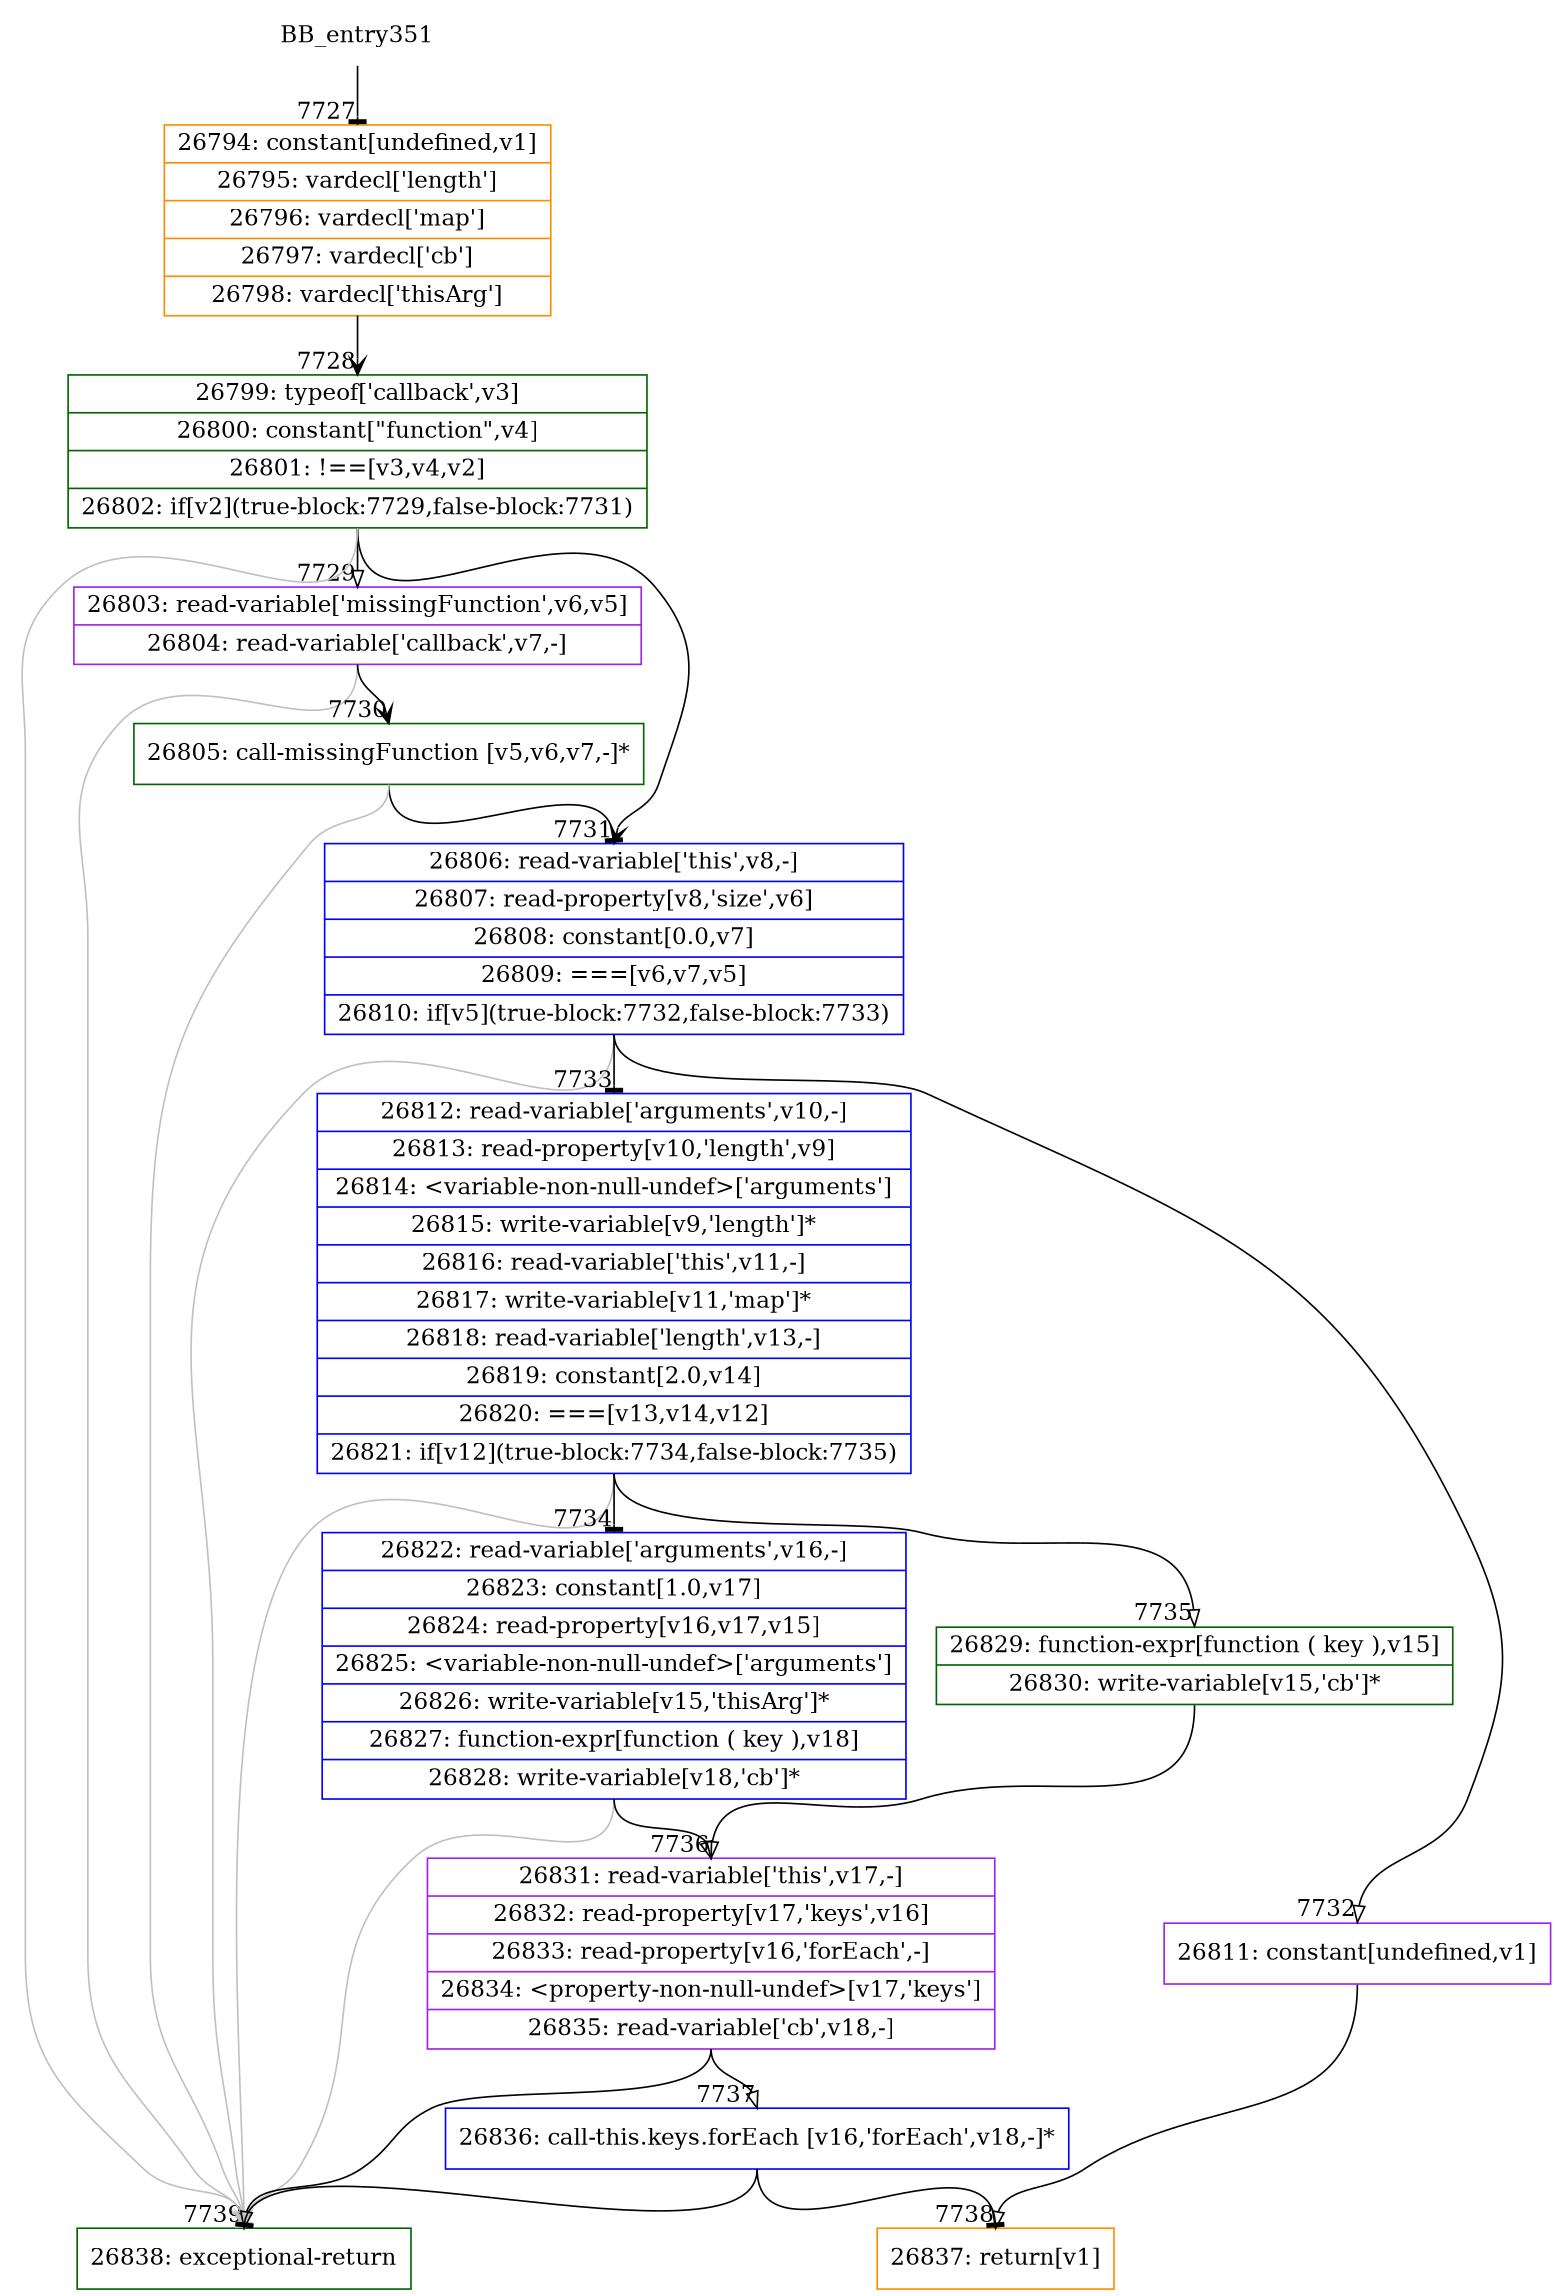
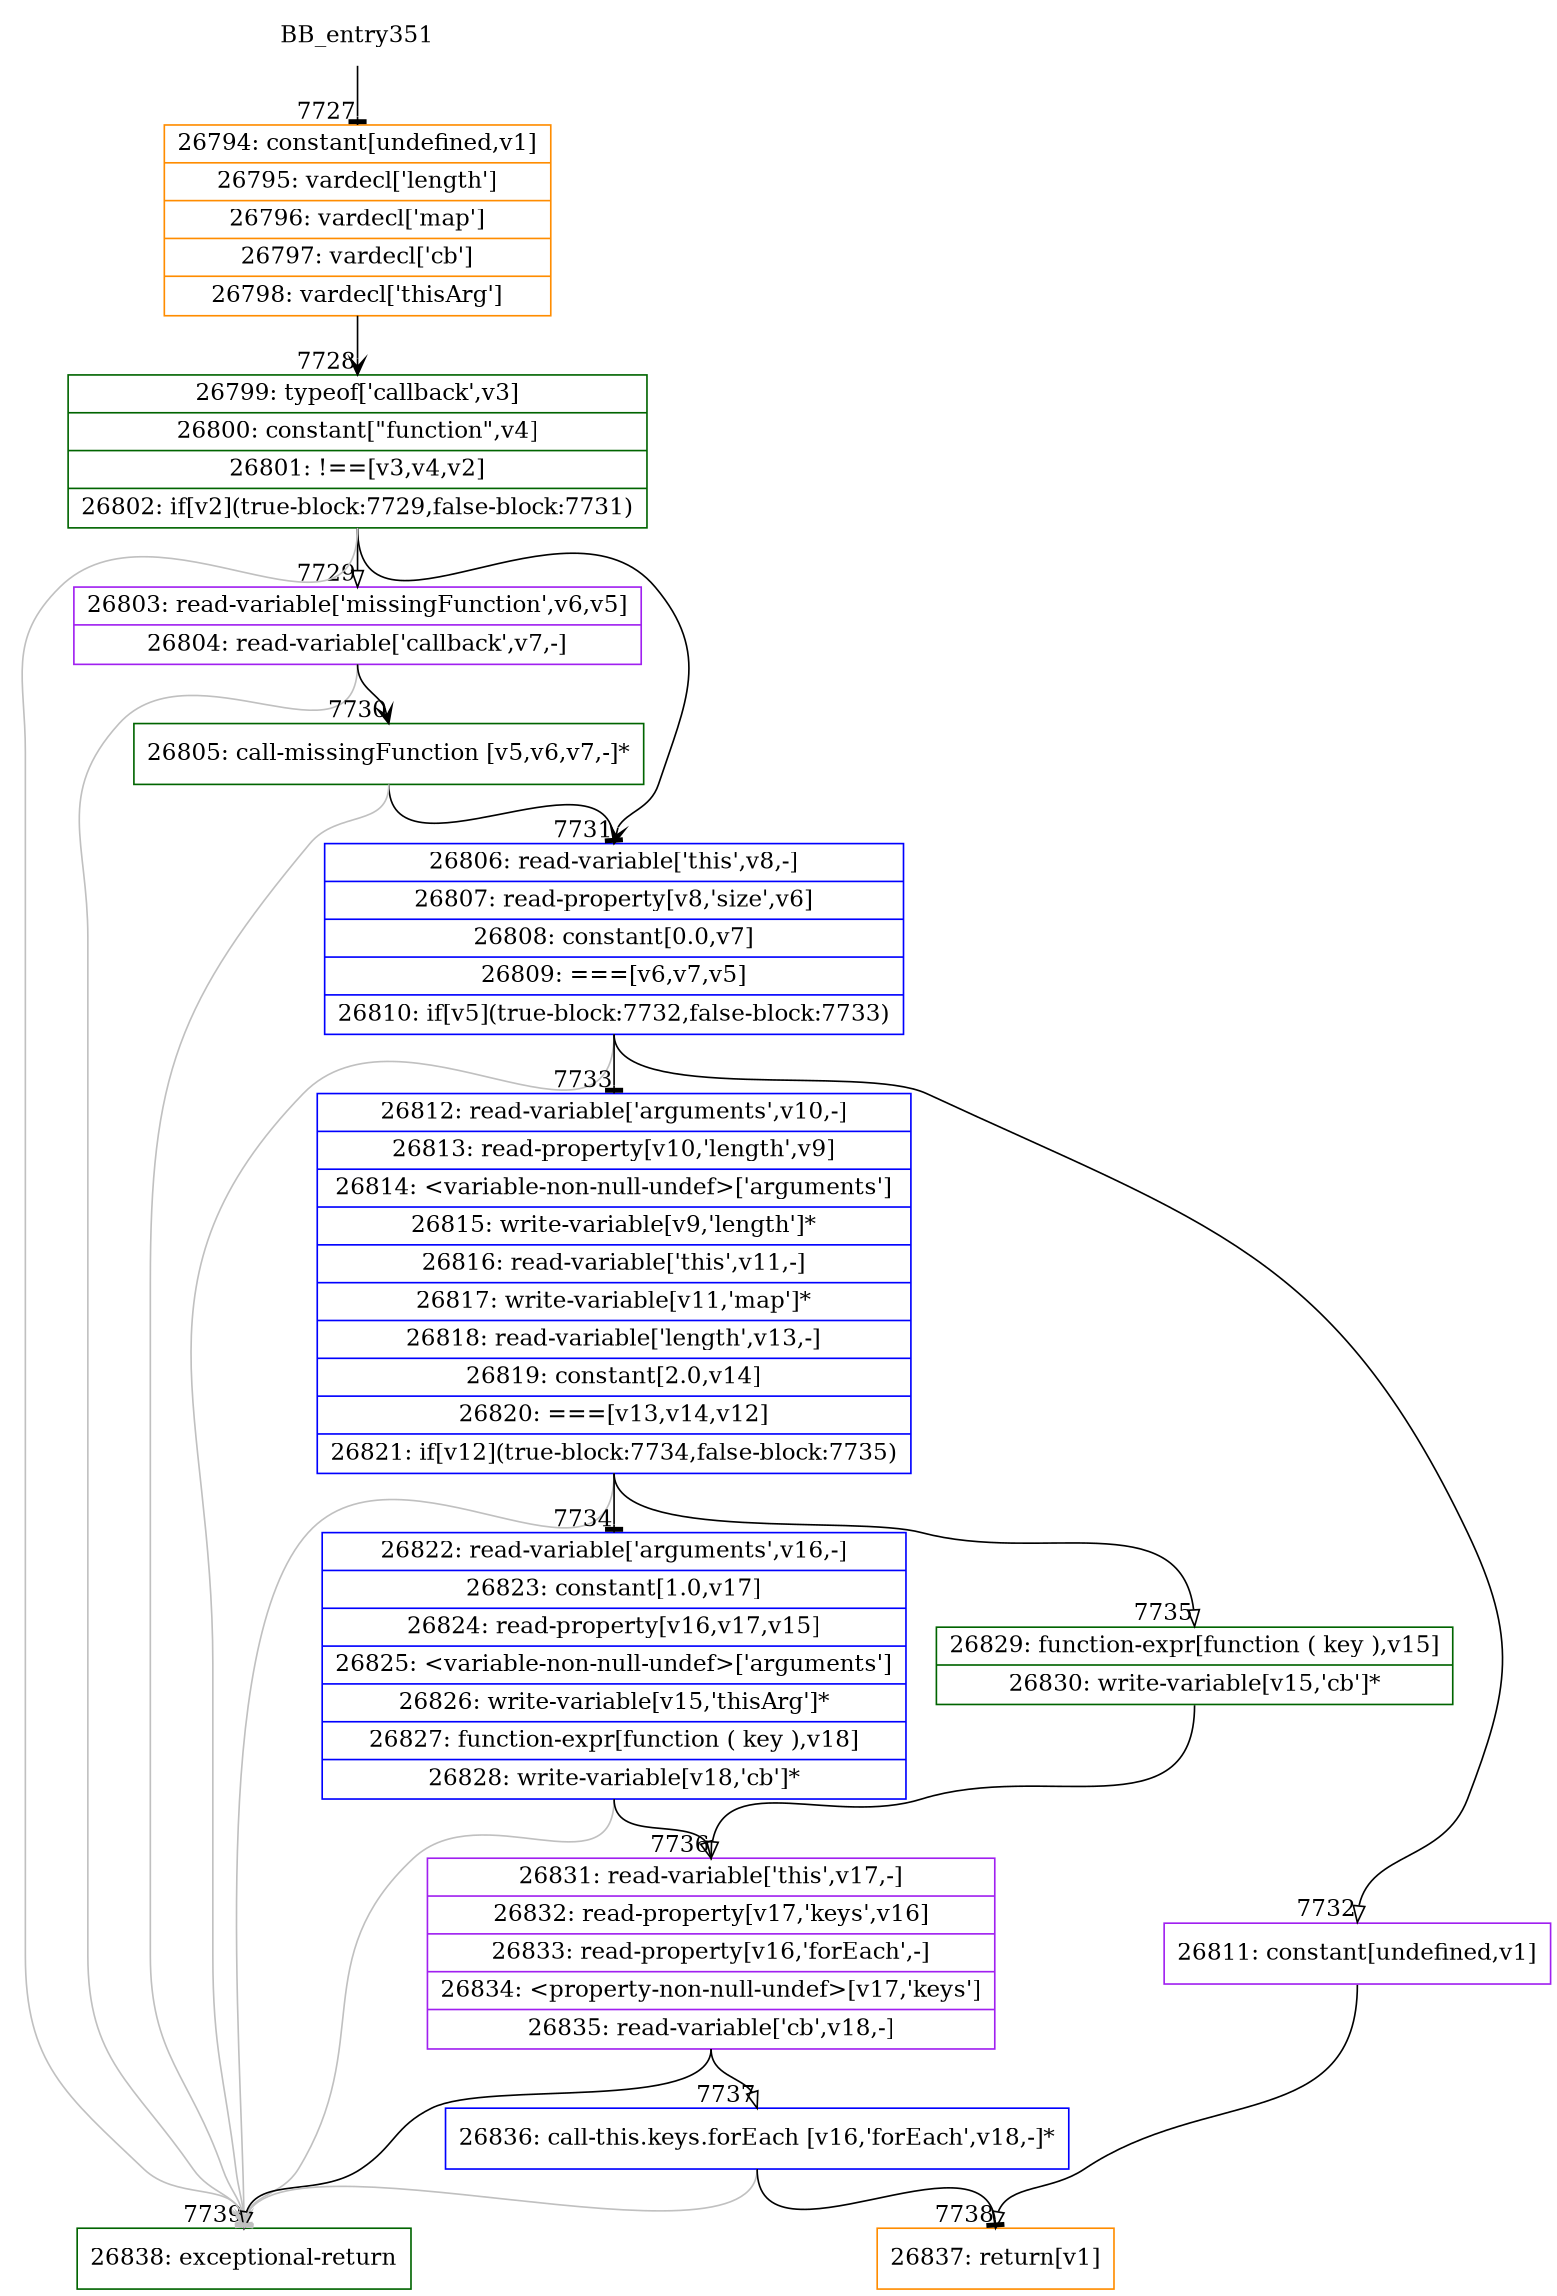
(504, 2199) -> (504, 2199)
